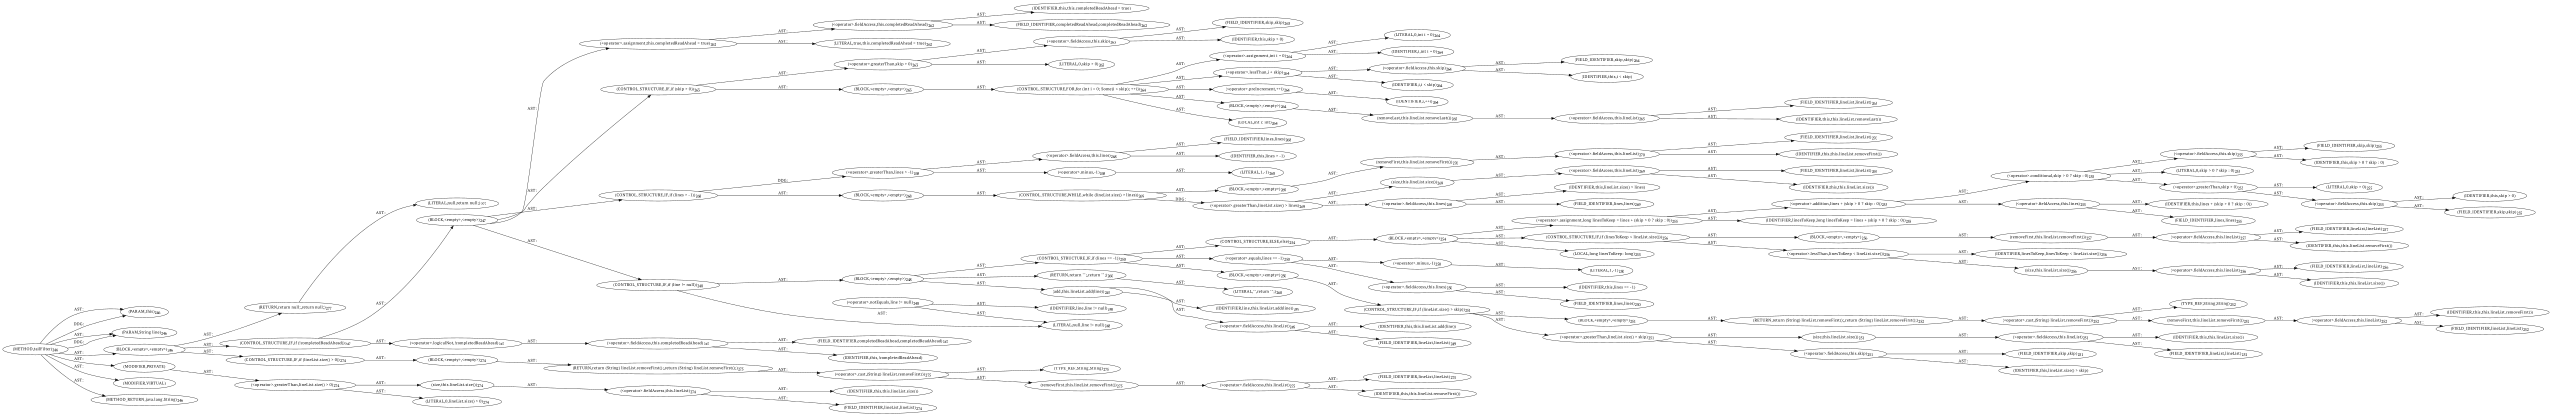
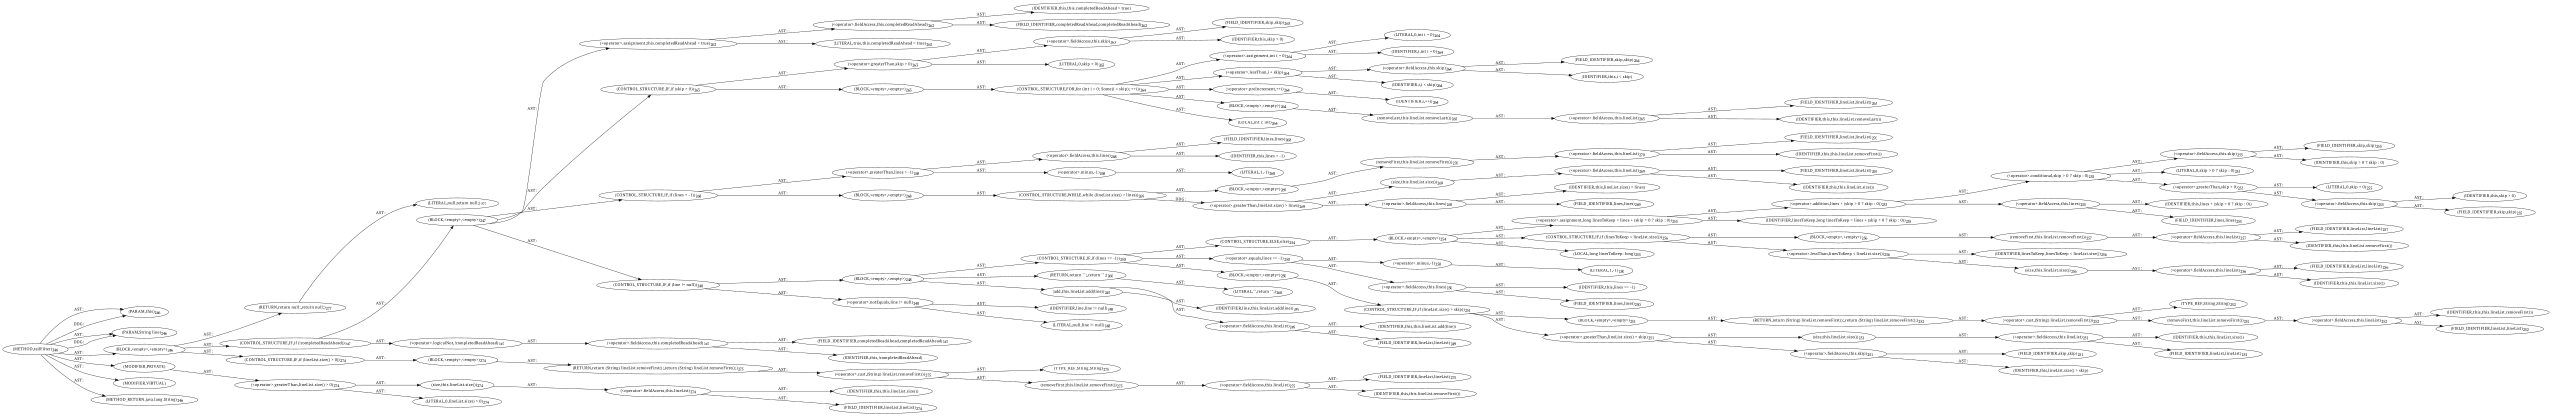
(784, 181) -> (784, 181)
(856, 322) -> (772, 294)
